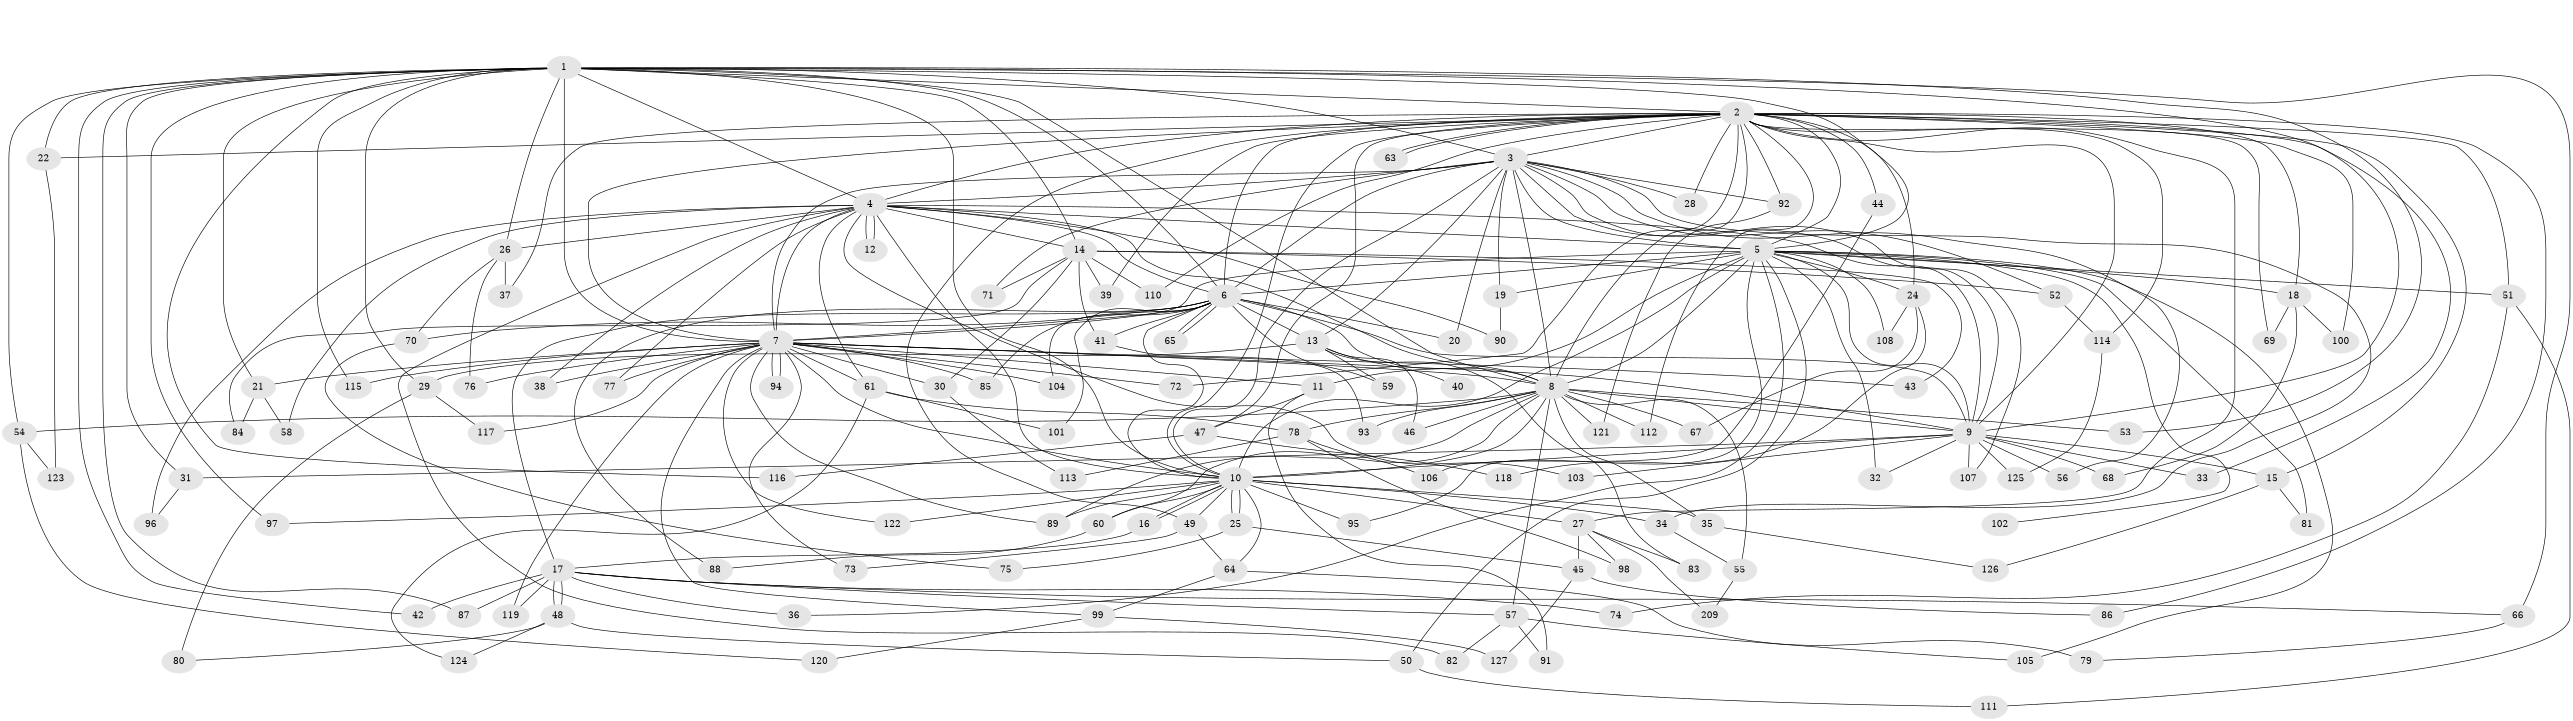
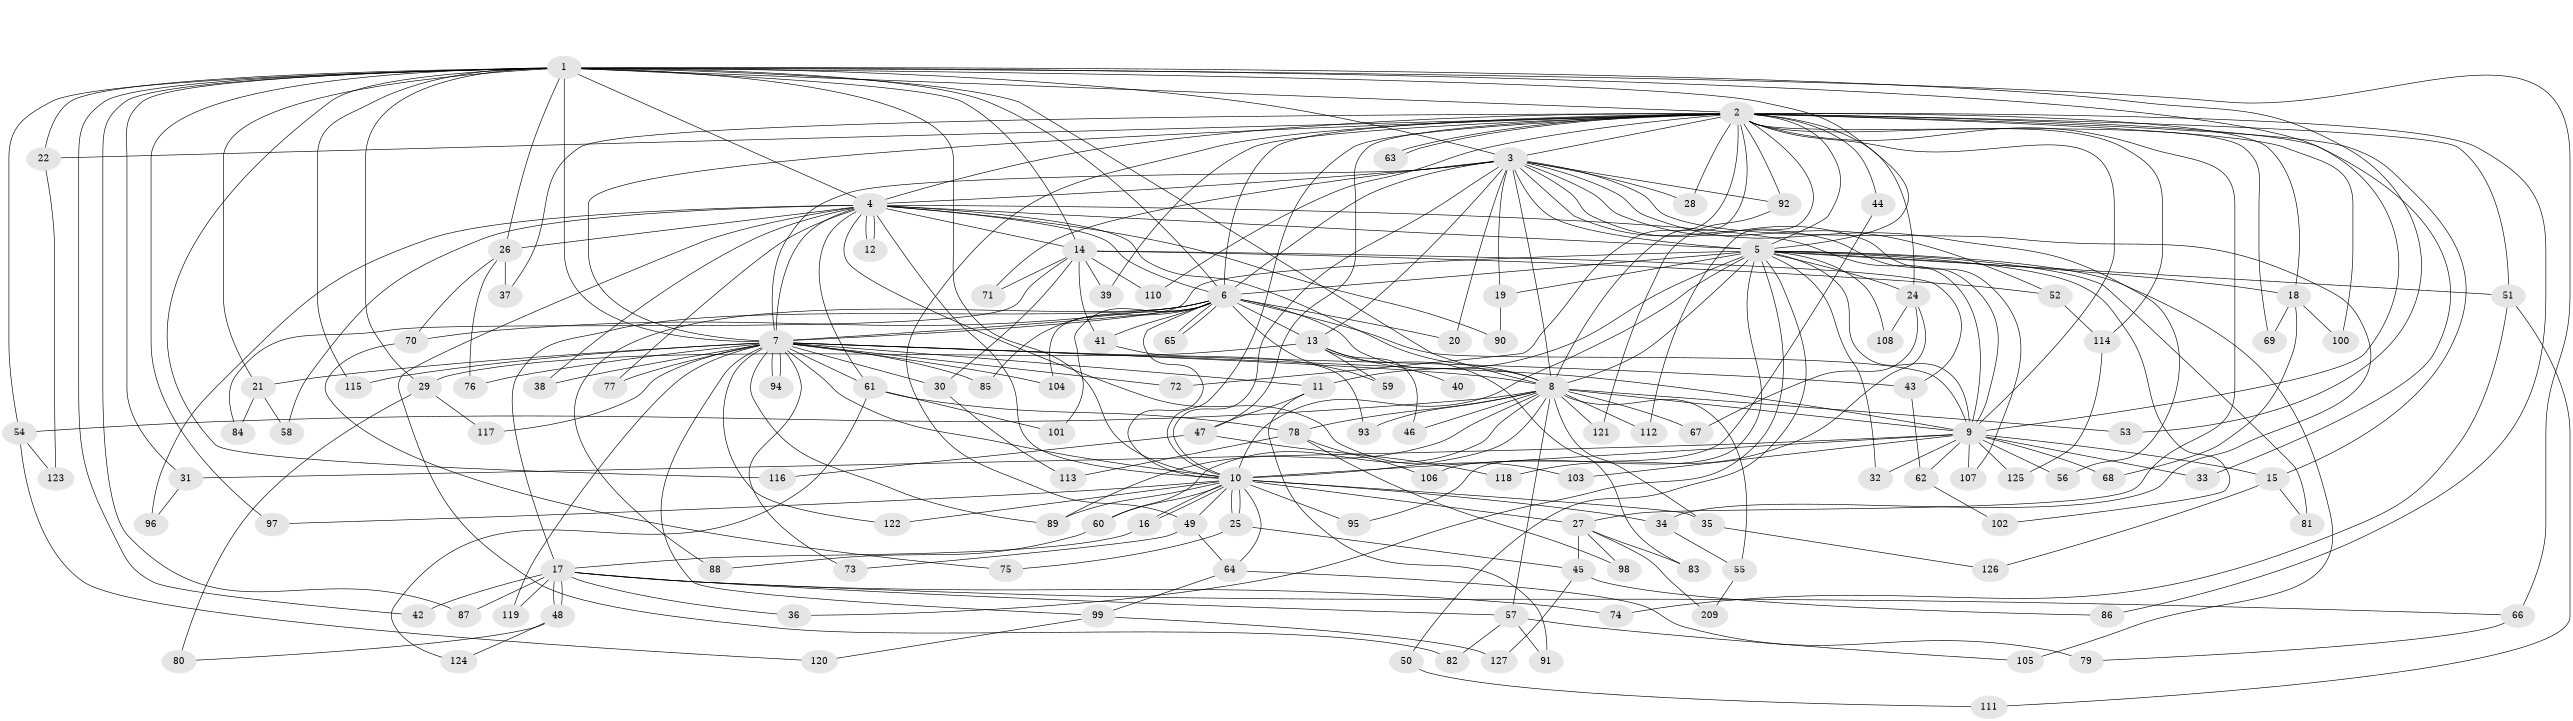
none -> (1921, 479)
(980, 650) -> none
